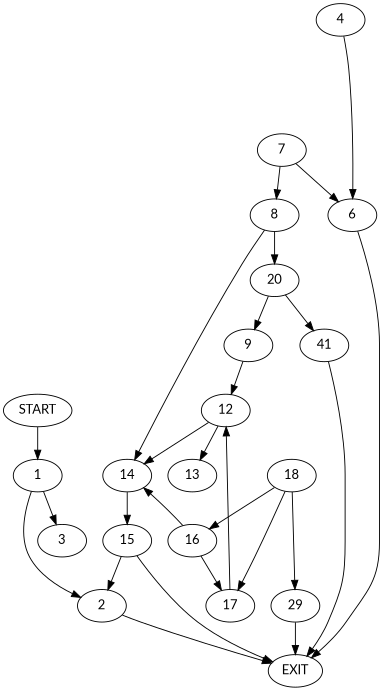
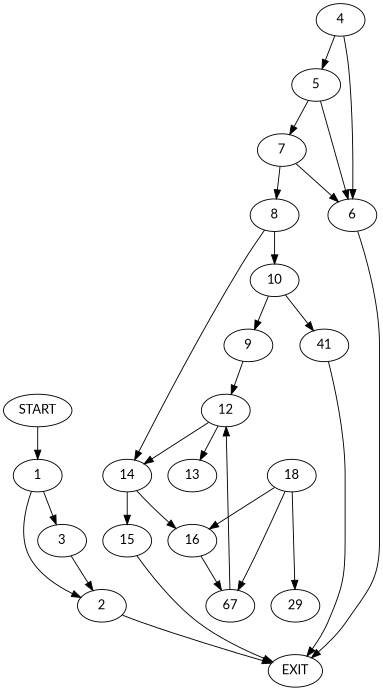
none -> (316, 85)
(275, 280) -> (275, 280)
(167, 509) -> (152, 507)
(116, 569) -> (80, 569)
(230, 606) -> (230, 606)
(295, 634) -> none
